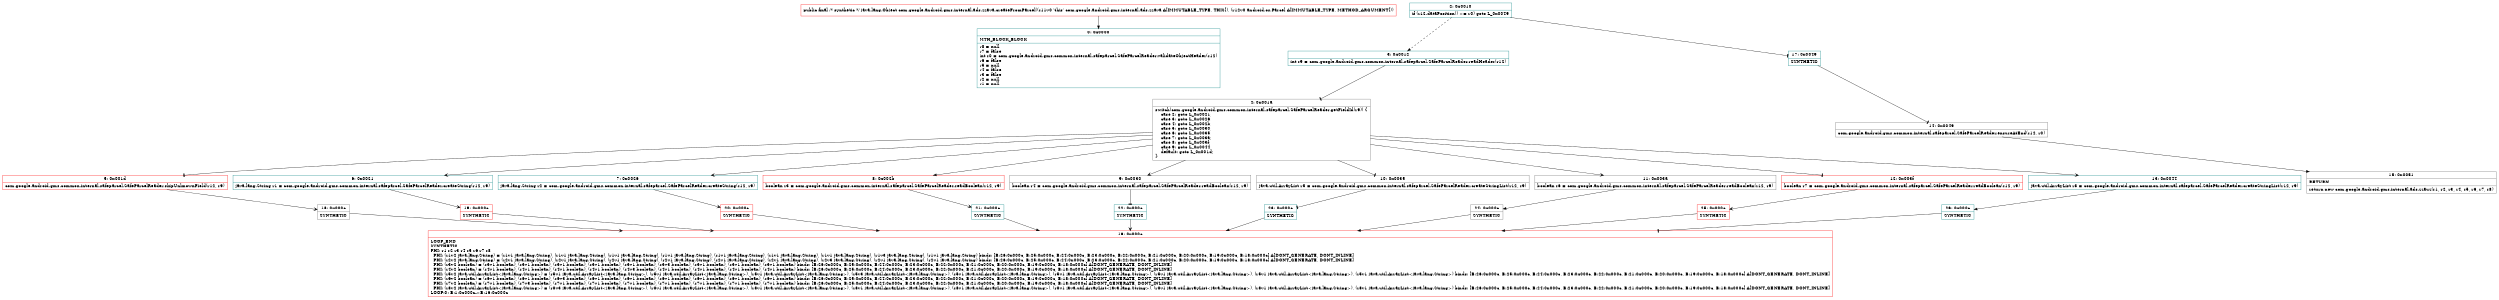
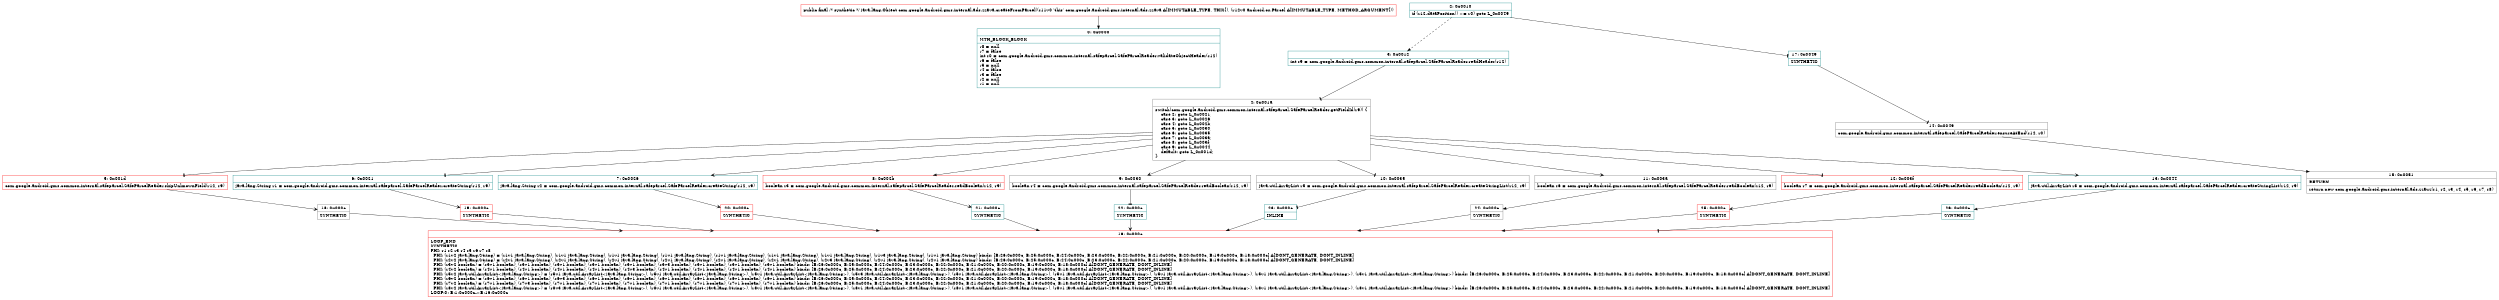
(800, 153) -> (800, 153)
(1281, 216) -> (1275, 216)
